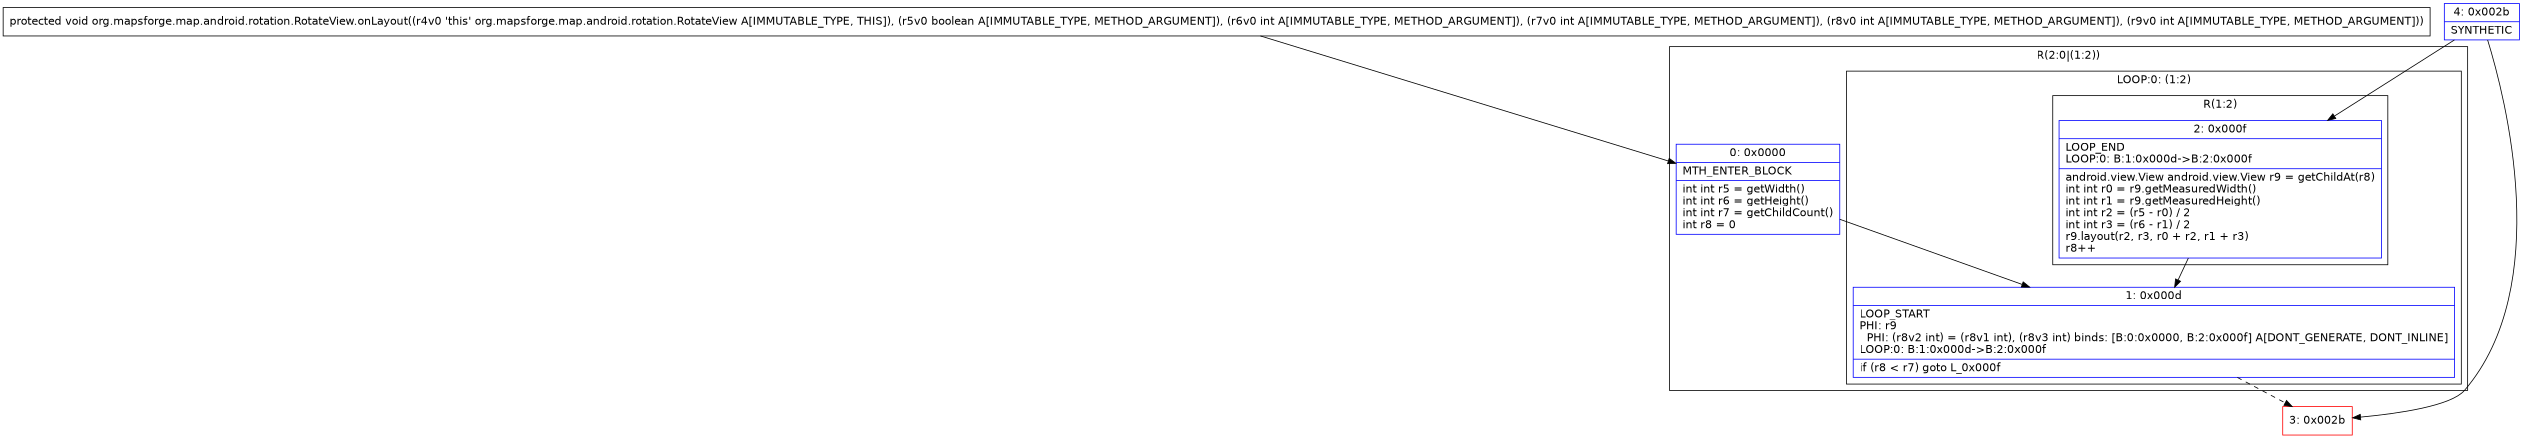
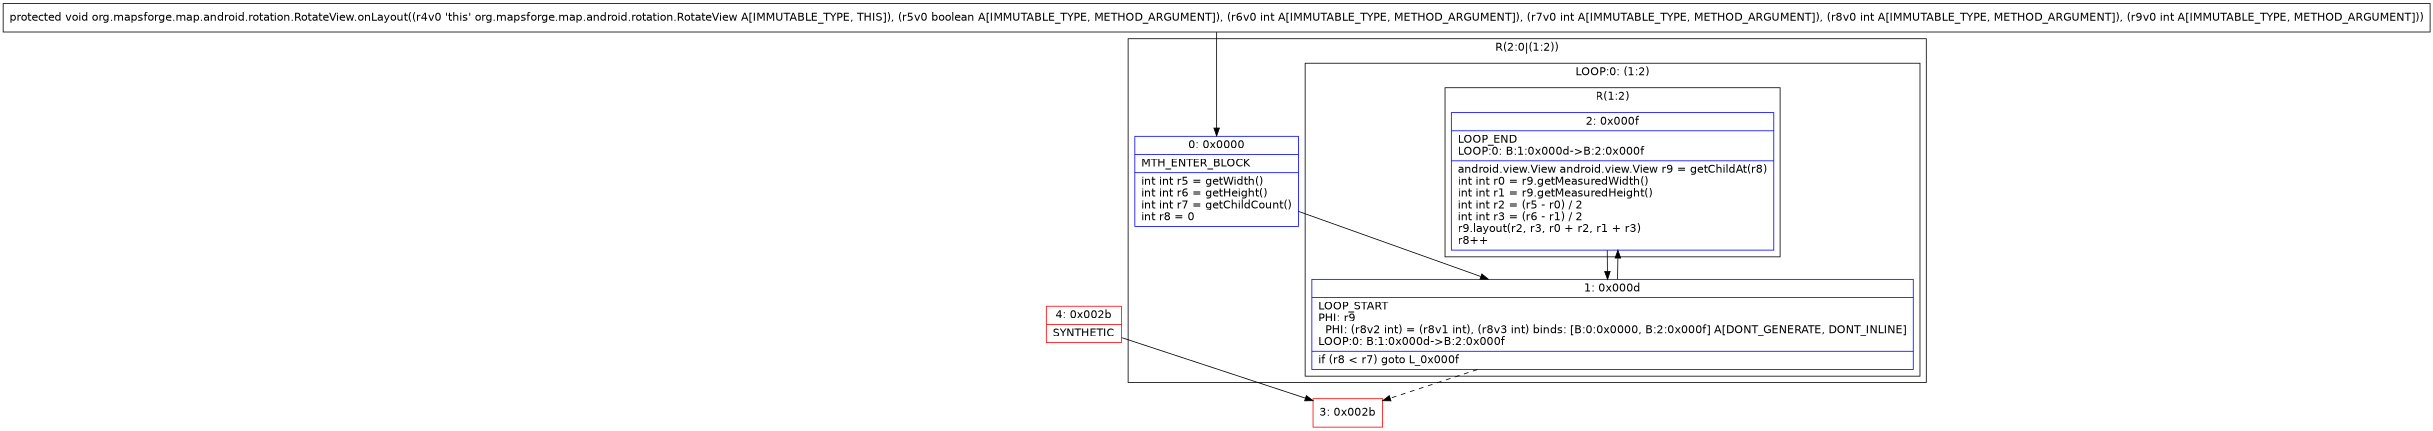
(2482, 22) -> (1084, 324)
(2394, 78) -> (1618, 269)
